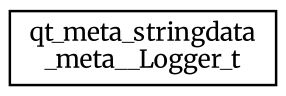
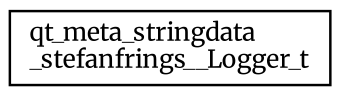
(143, 48) -> (170, 48)
